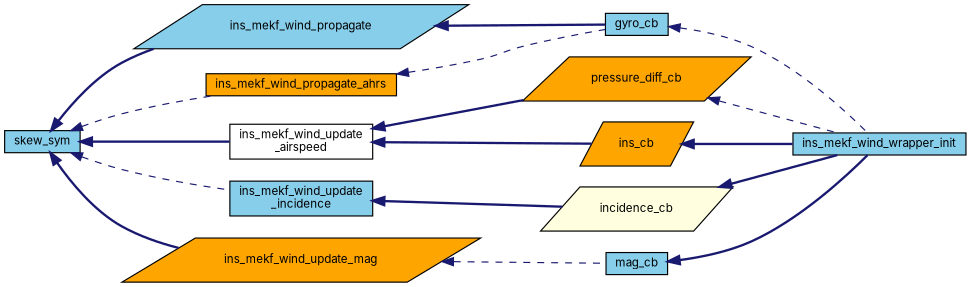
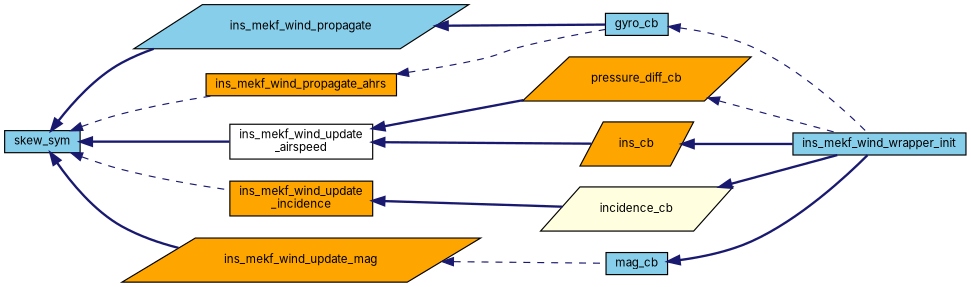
(301, 199) -> (301, 199)
